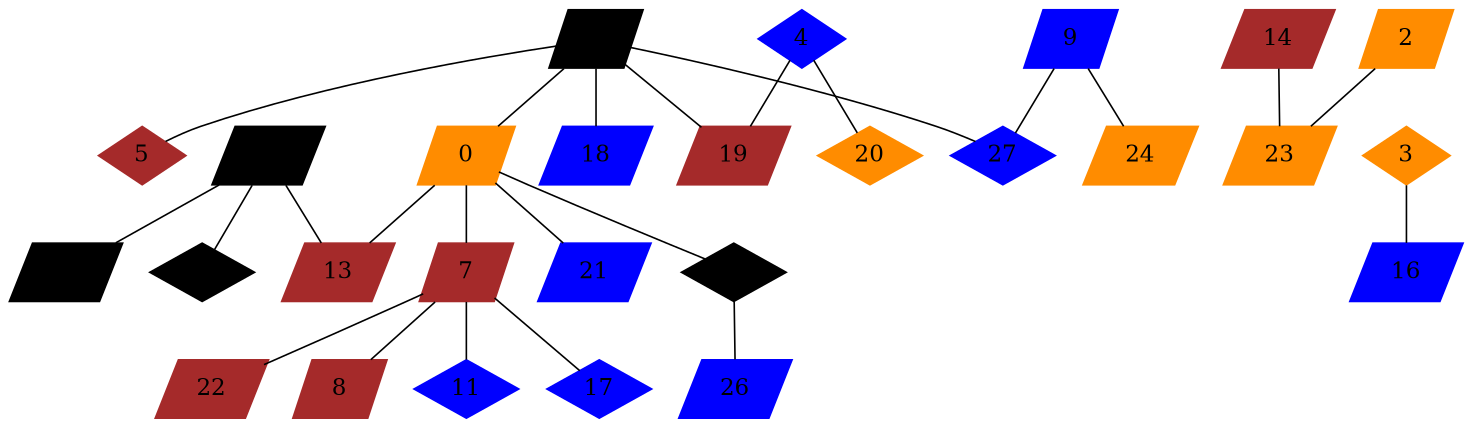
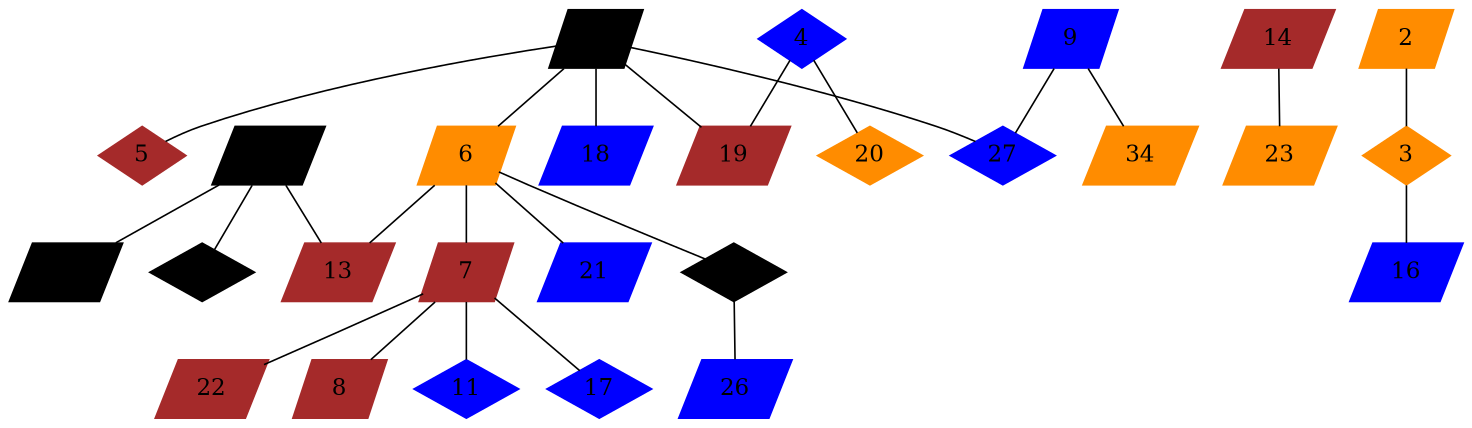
(1343, 97) -> (1406, 97)
(466, 156) -> (466, 156)
(1141, 156) -> (1141, 156)
